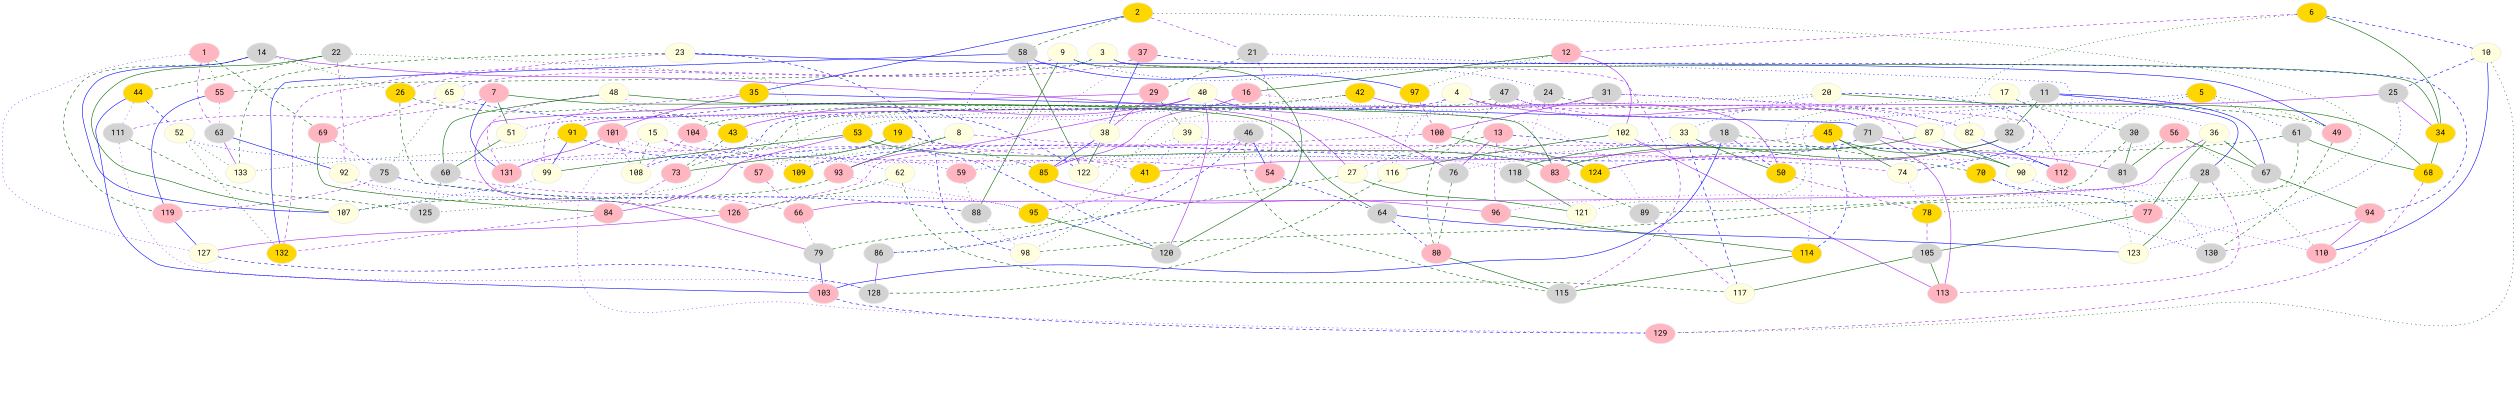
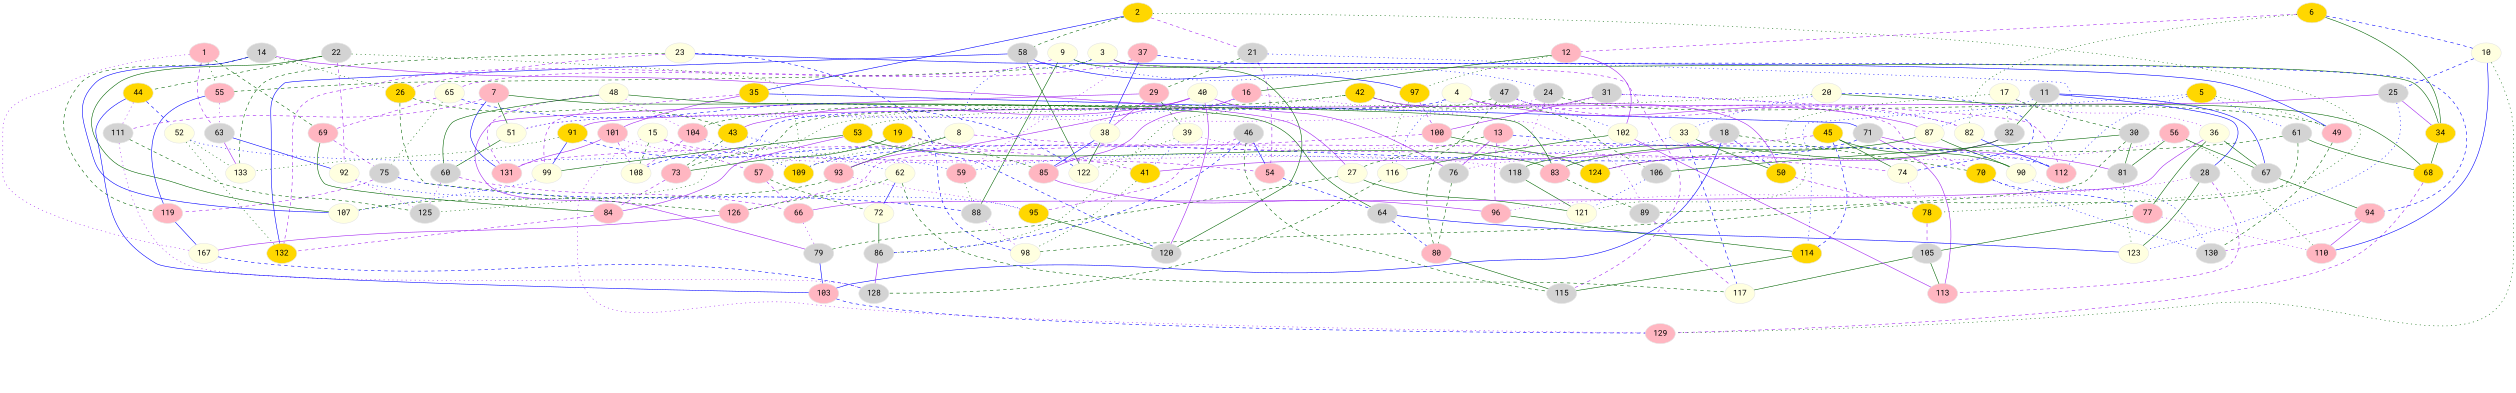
(1044, 173) -> (1044, 173)
none -> (1656, 173)
none -> (879, 213)
(204, 253) -> (204, 253)
